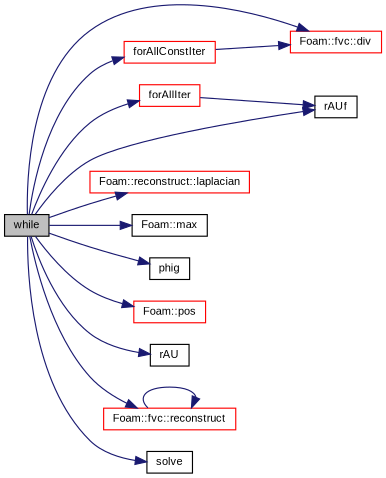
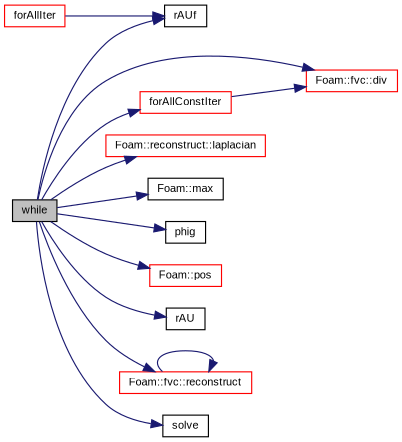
(67, 147) -> none
